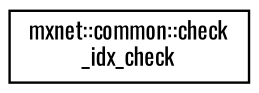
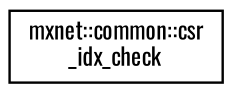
(129, 47) -> (116, 47)
